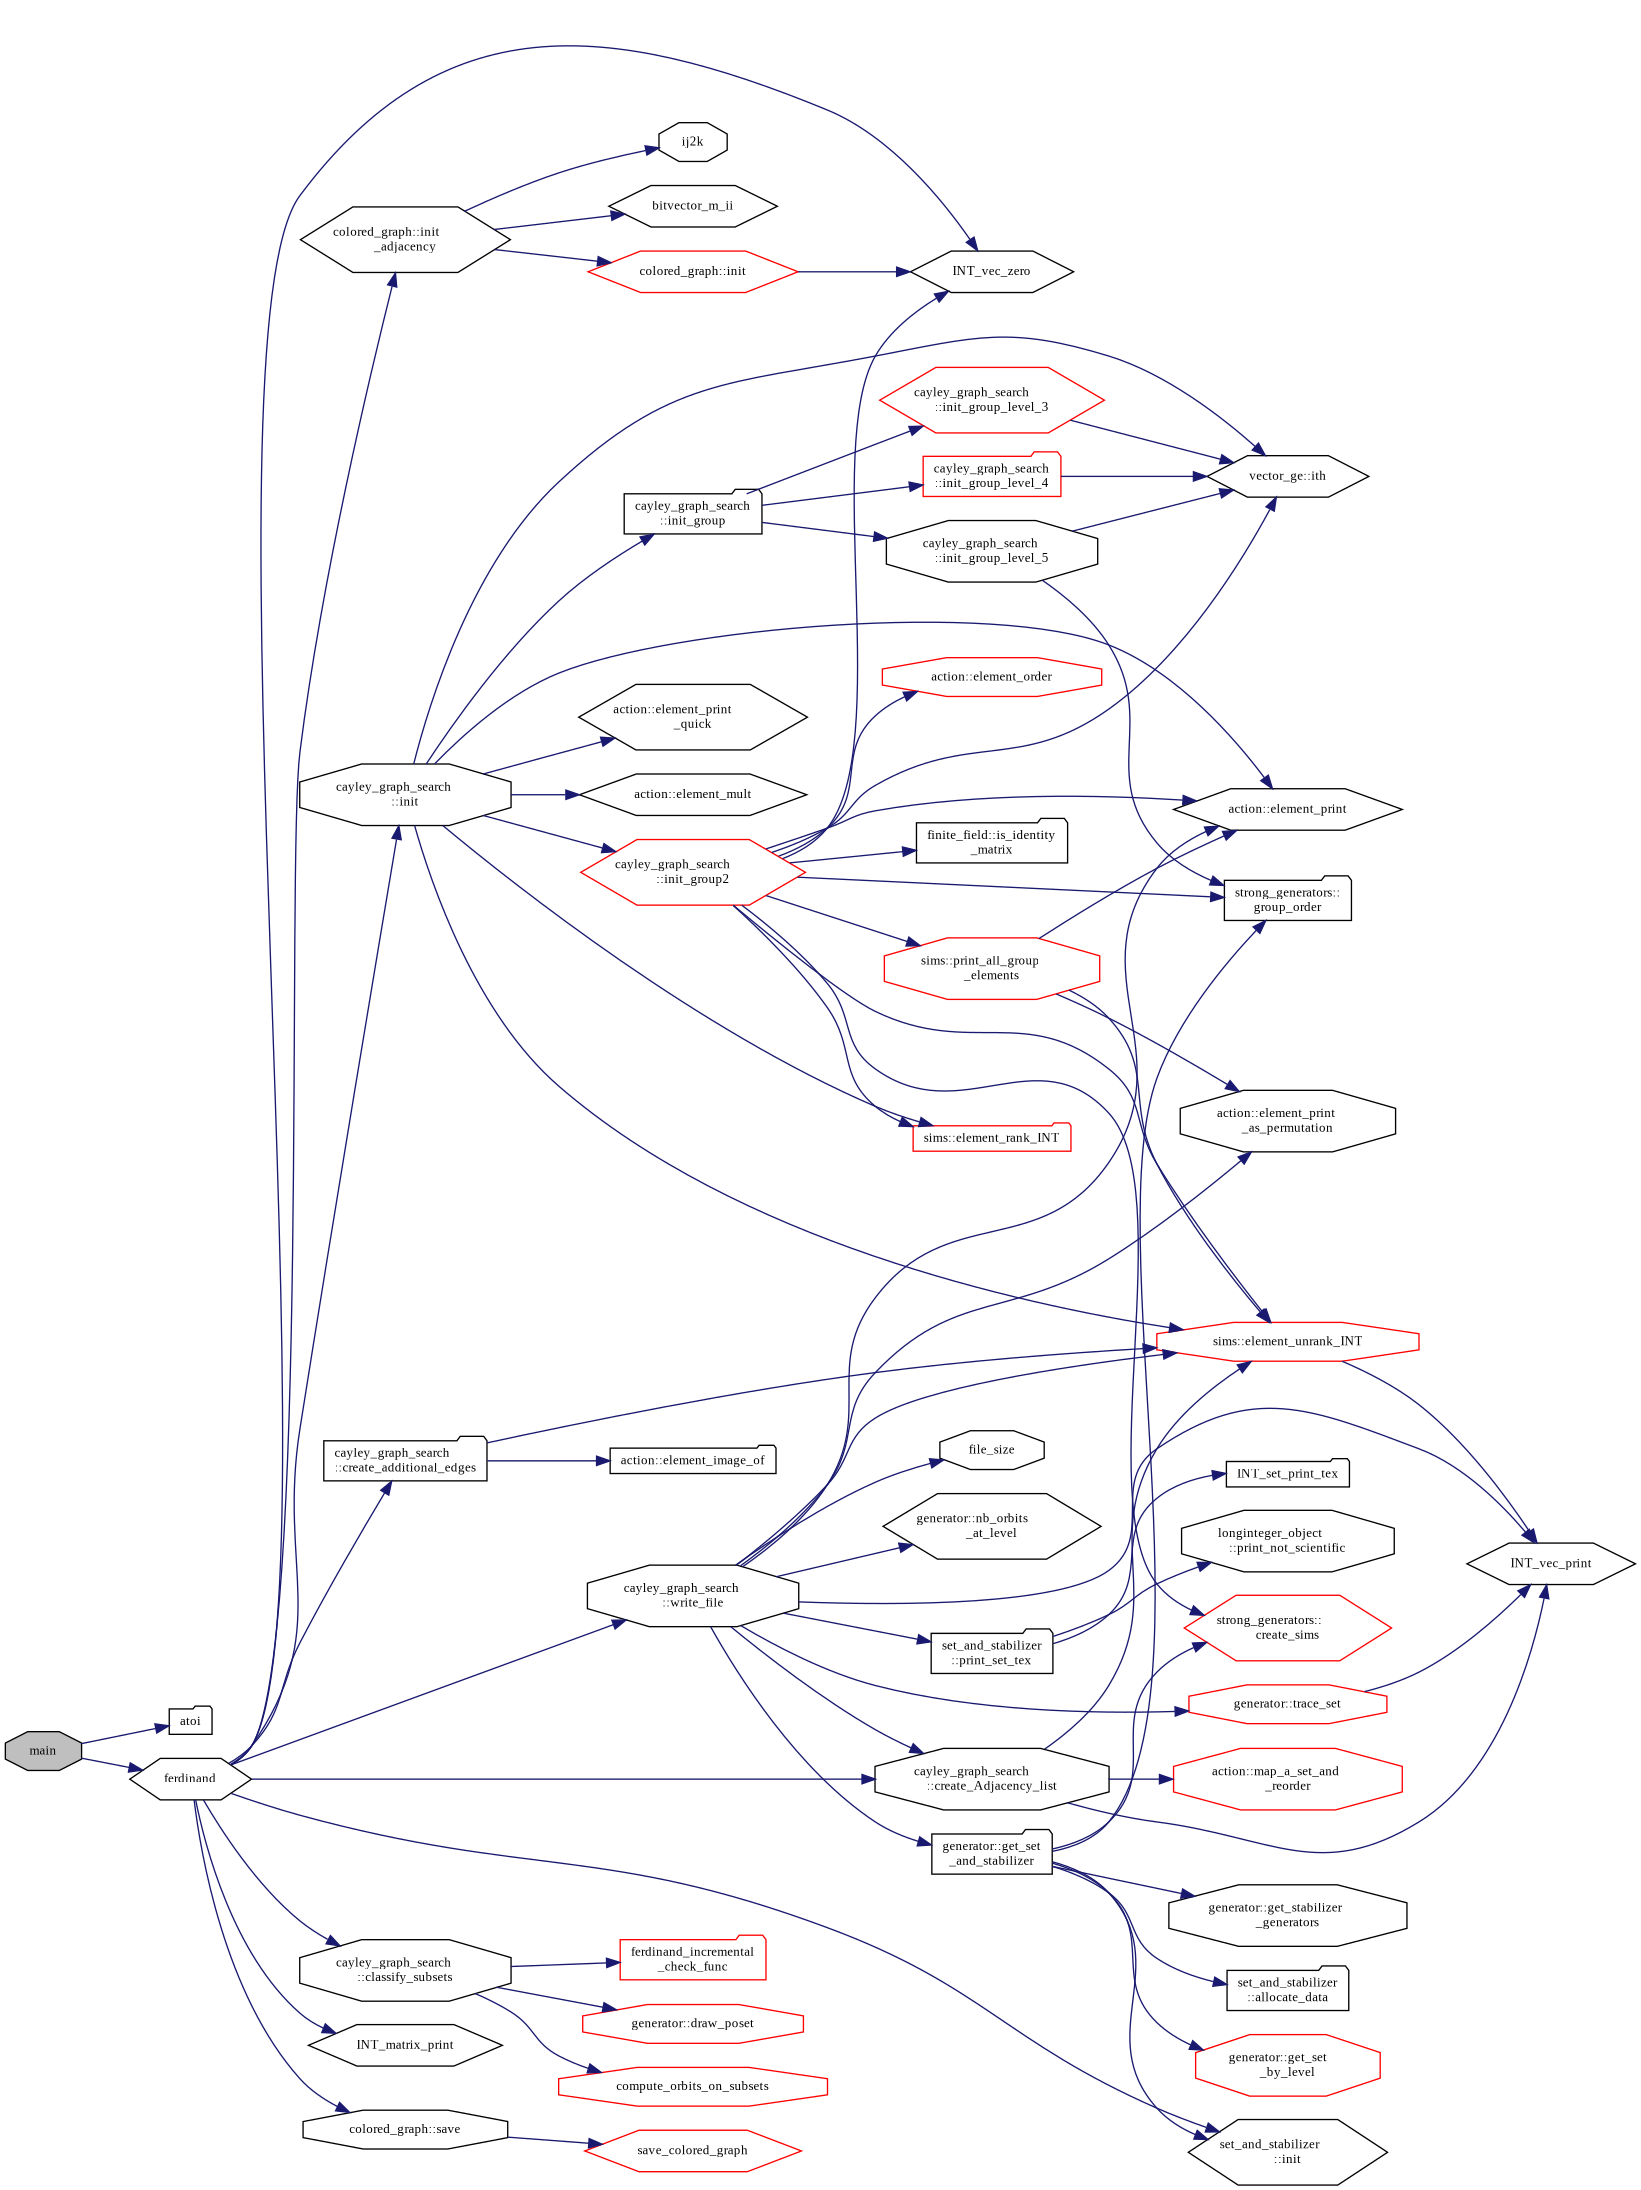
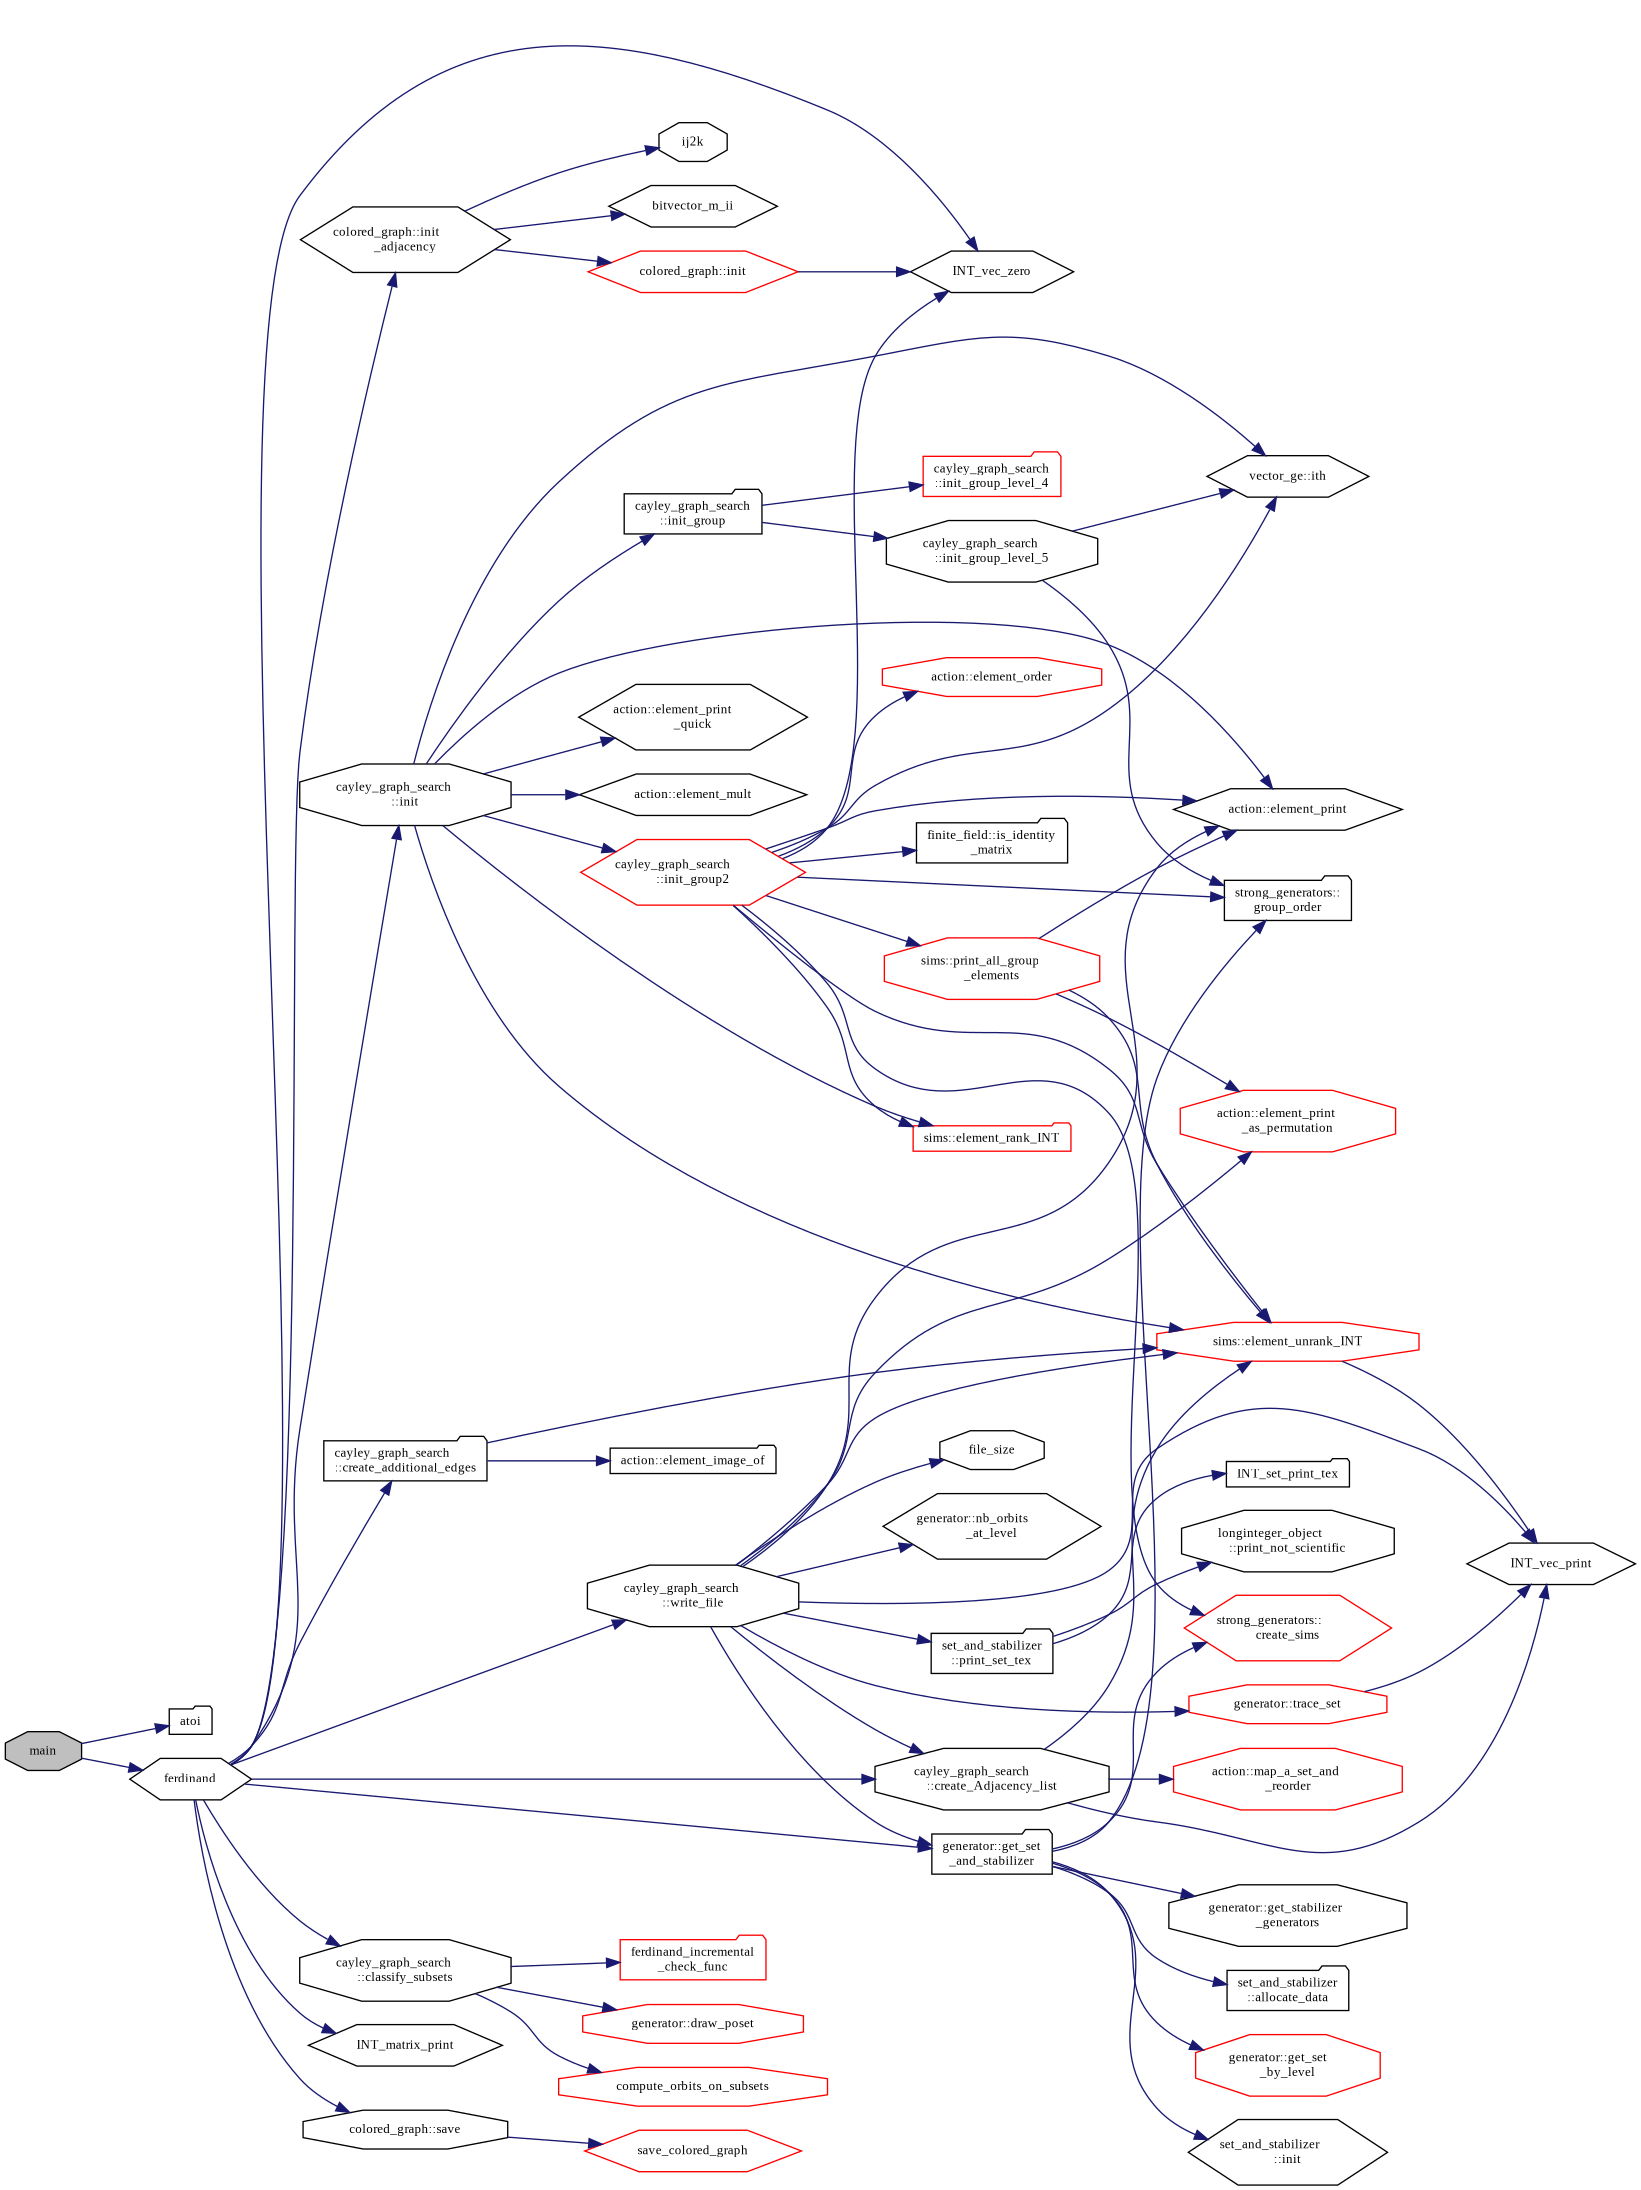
(992, 400) -> none
(1127, 476) -> none
(1288, 1121) -> (1288, 1121)
(741, 1899) -> (582, 1816)
